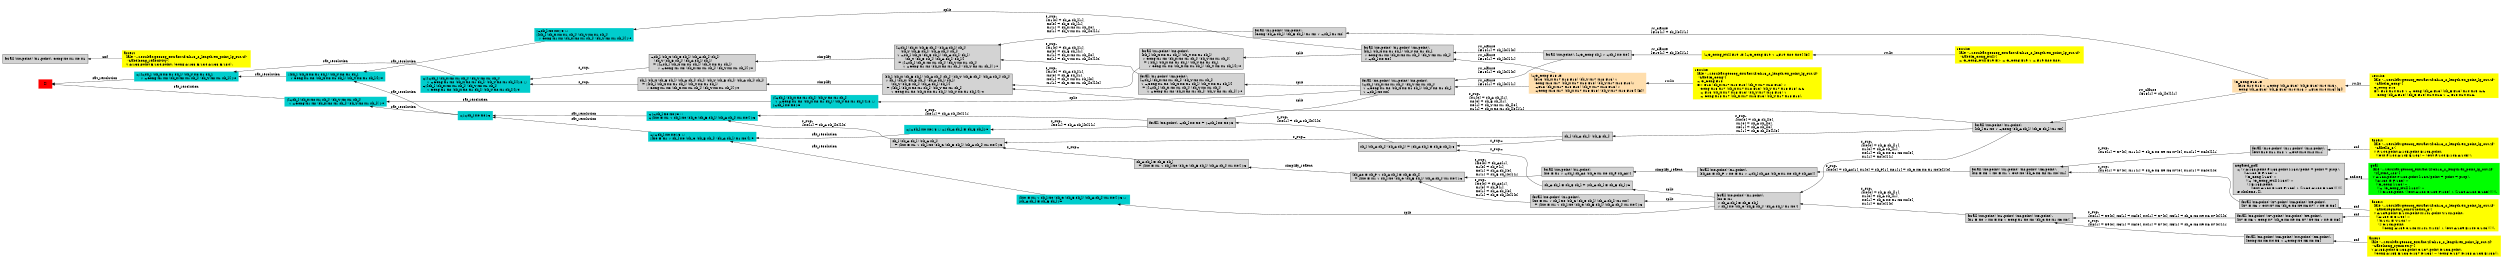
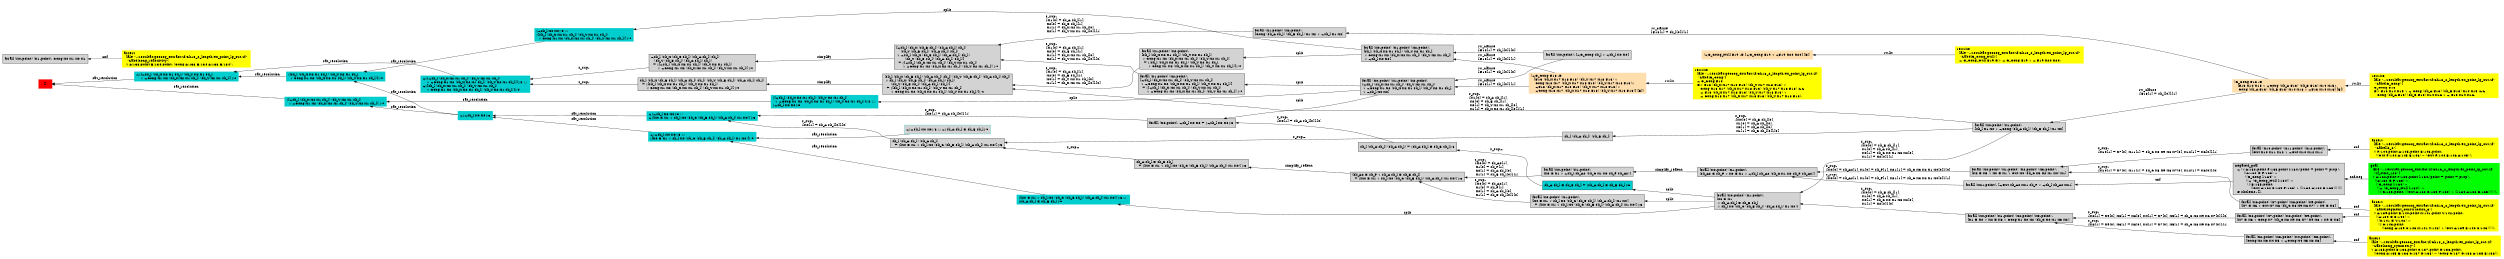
(1668, 55) -> none
(1757, 55) -> (1757, 55)
(1070, 129) -> none
(947, 130) -> (947, 130)
(1511, 144) -> none
(1588, 185) -> (1588, 185)
none -> (2019, 185)
